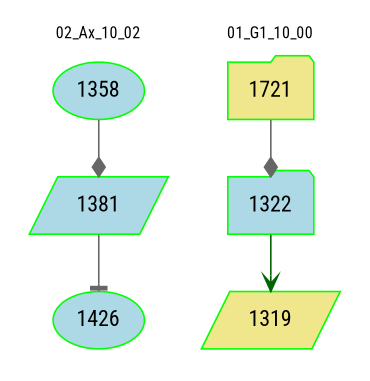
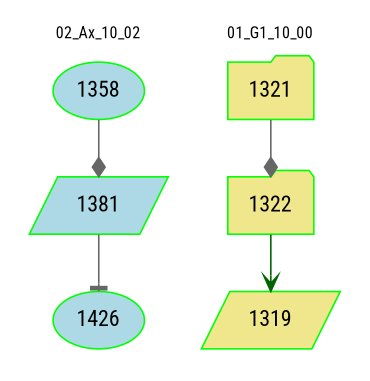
(271, 91) -> (271, 91)
(271, 206) -> (271, 206)
